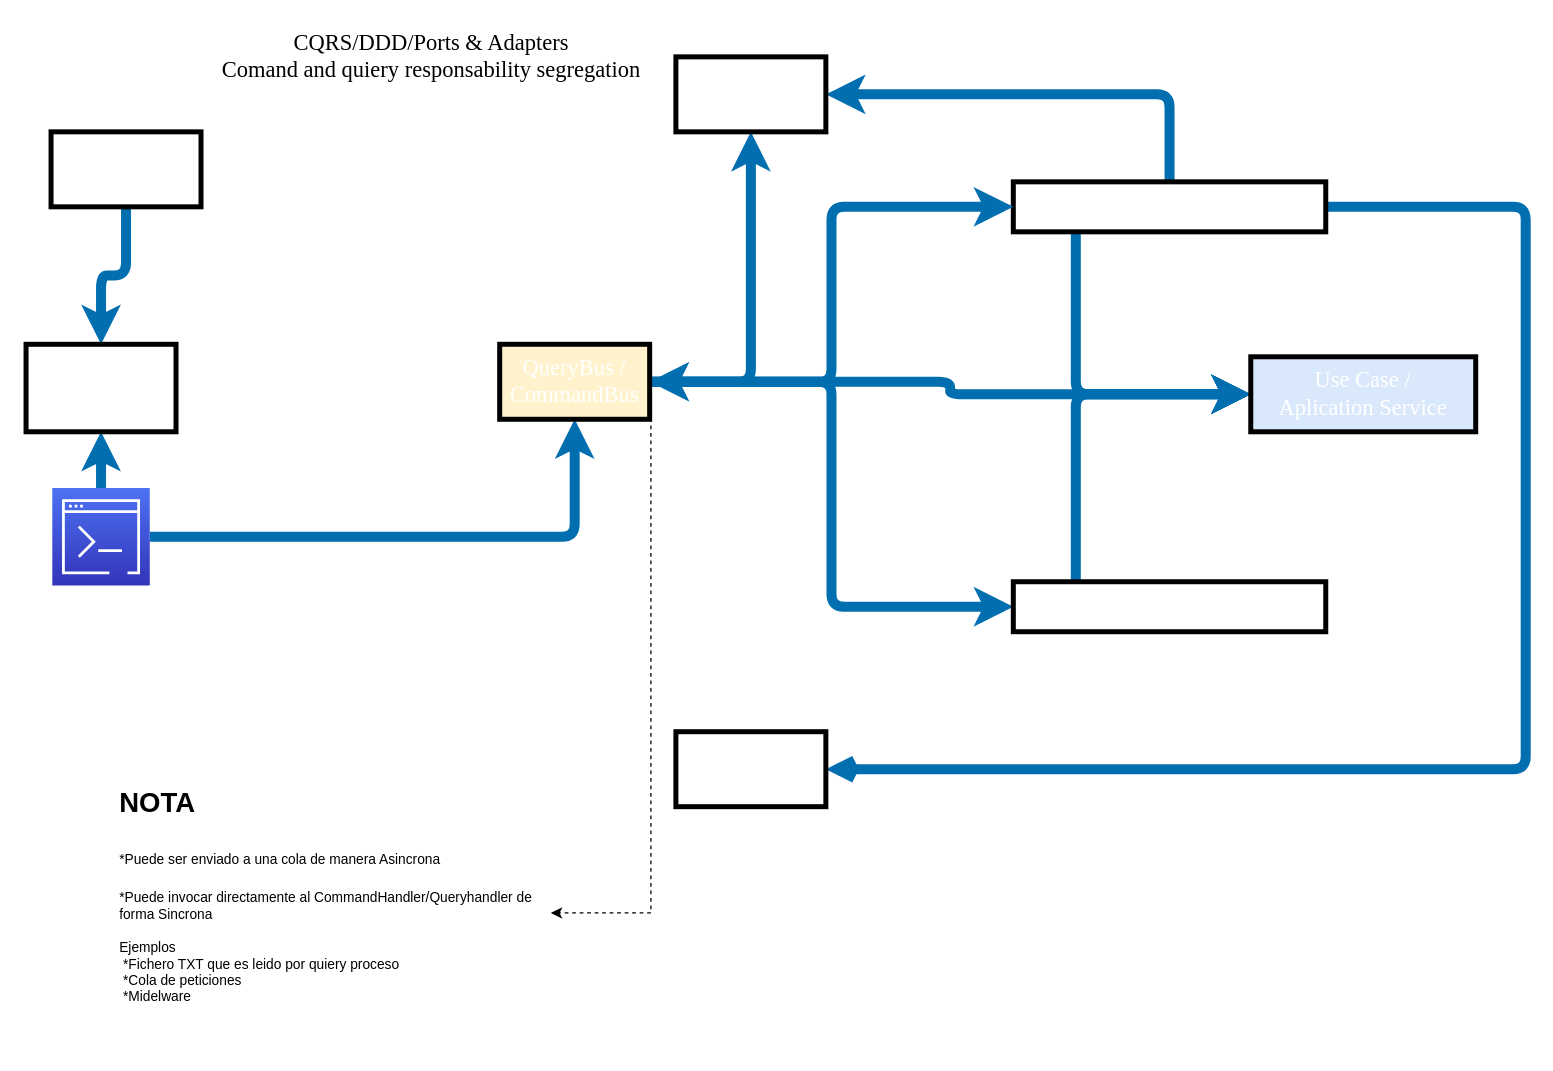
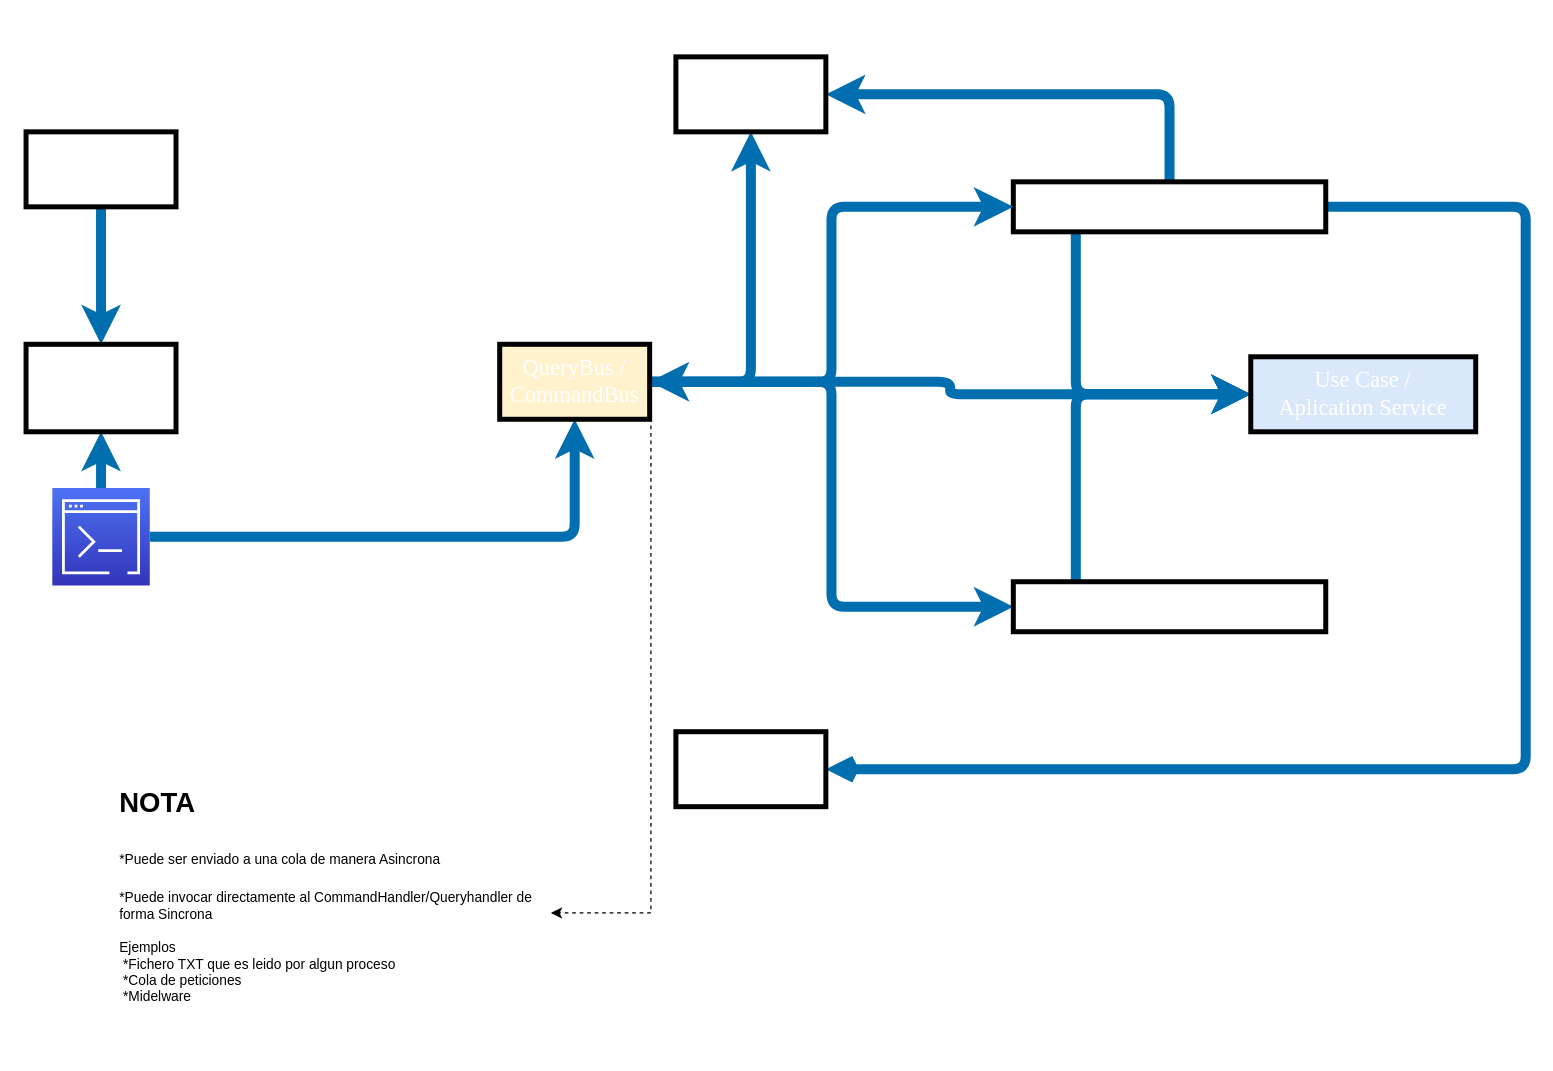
(431, 57) -> none
(126, 169) -> (101, 169)
(333, 827) -> (333, 827)
